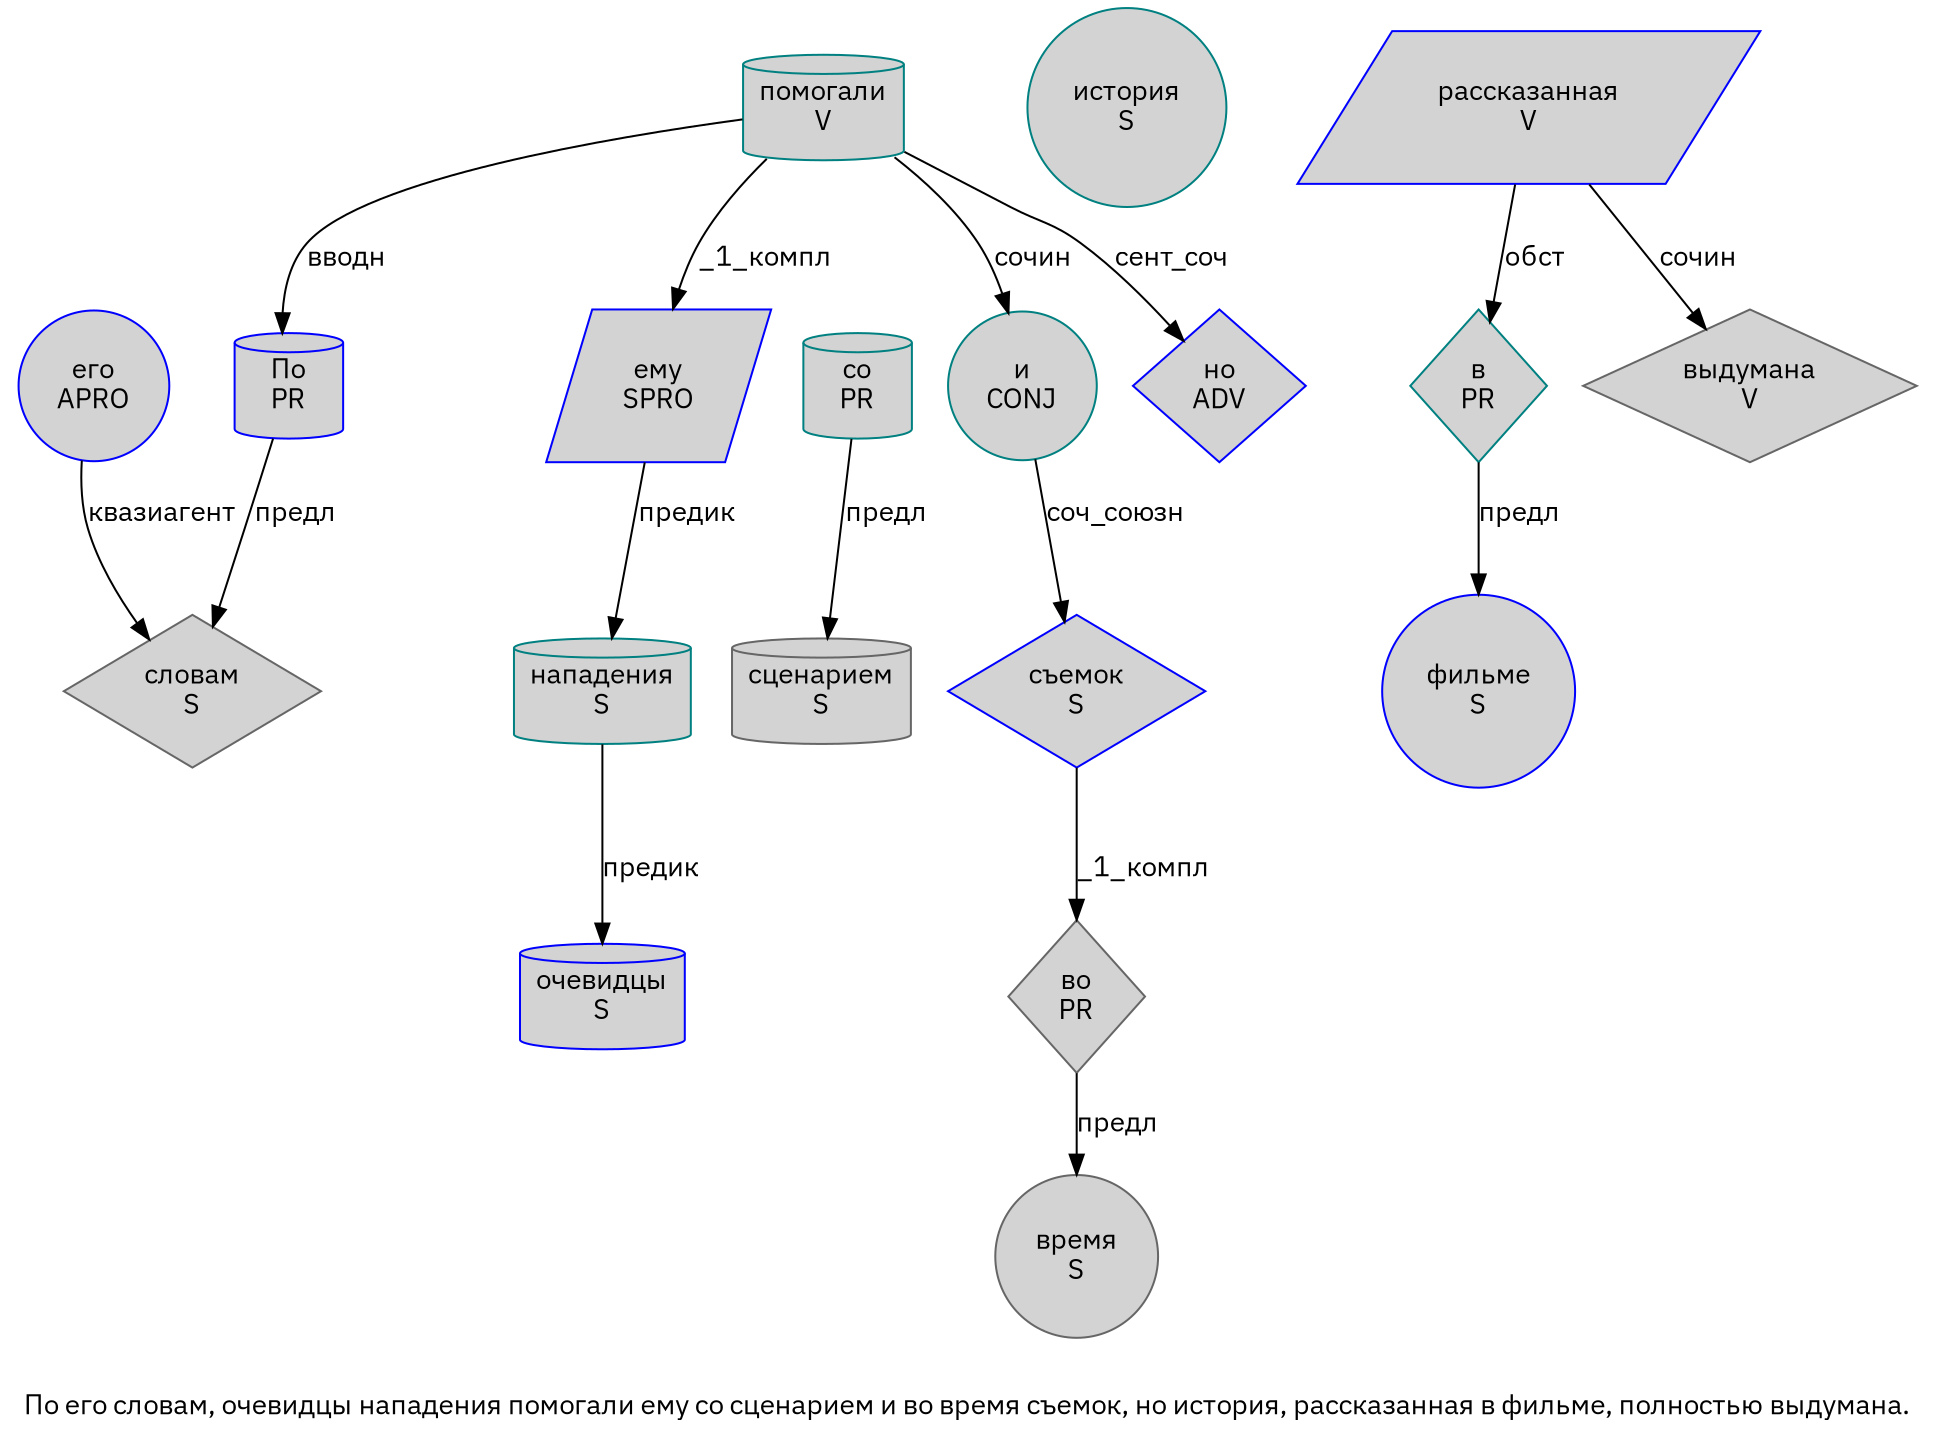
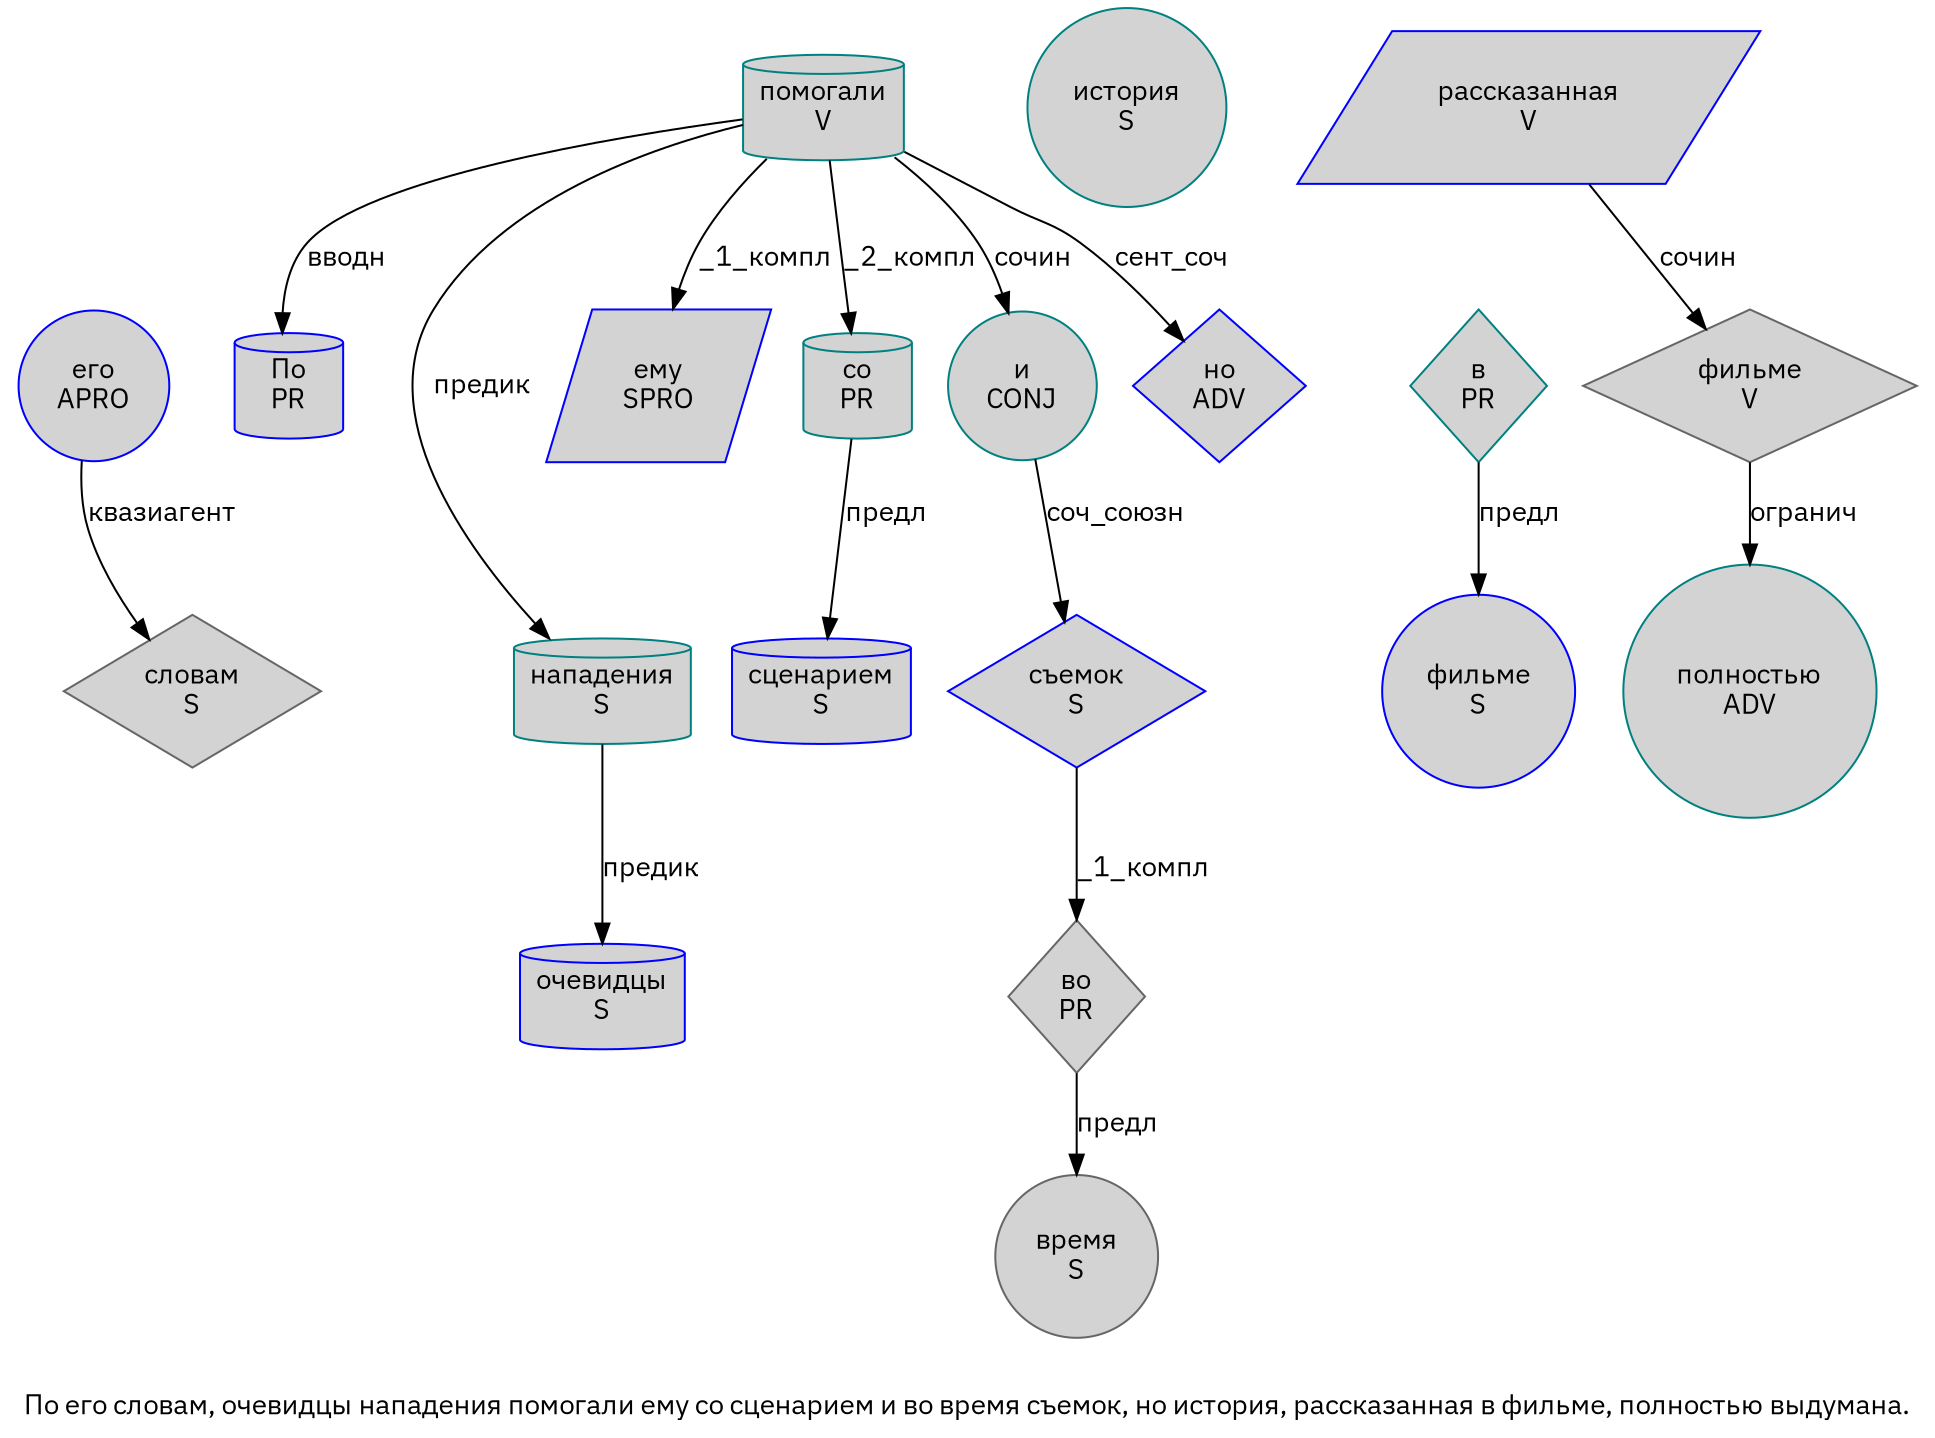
none -> (839, 237)
(1504, 243) -> none
(1750, 386) -> (1750, 386)
(246, 523) -> none
(630, 540) -> (438, 303)
(821, 691) -> (821, 691)
none -> (1750, 691)
